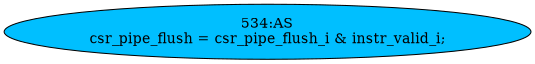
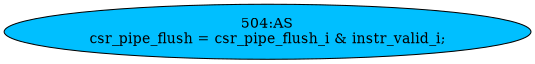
(268, 32) -> (268, 32)
